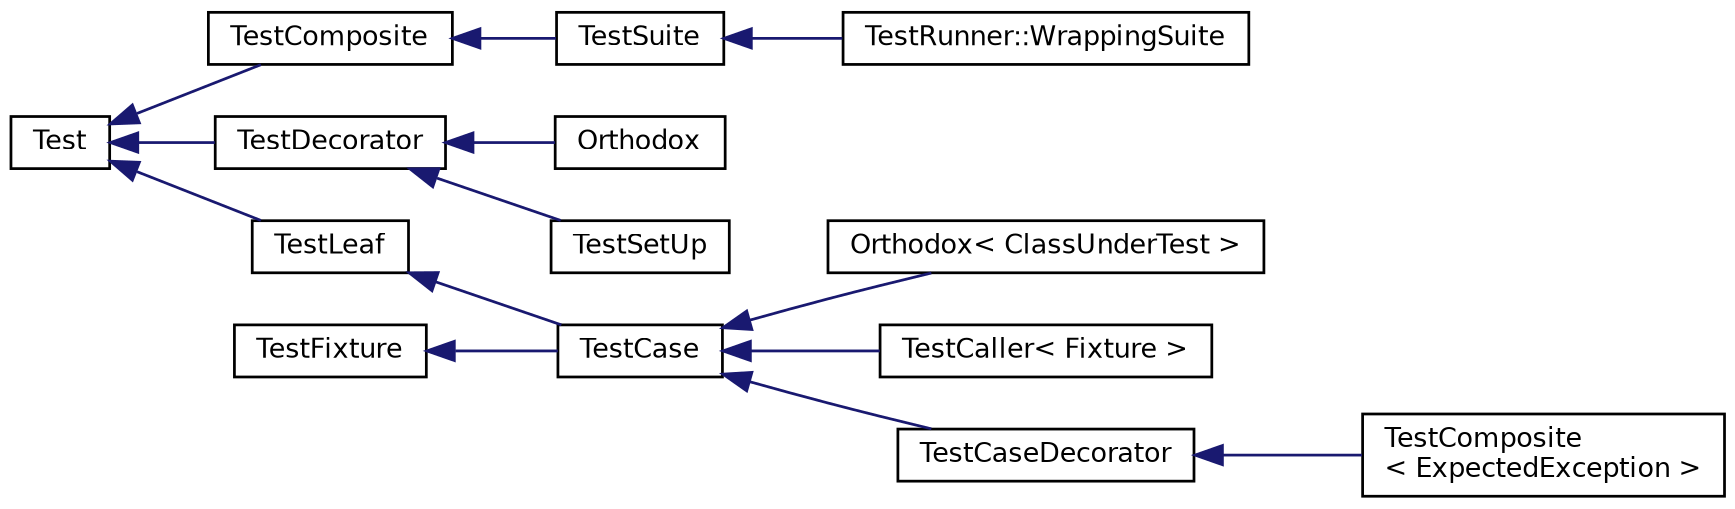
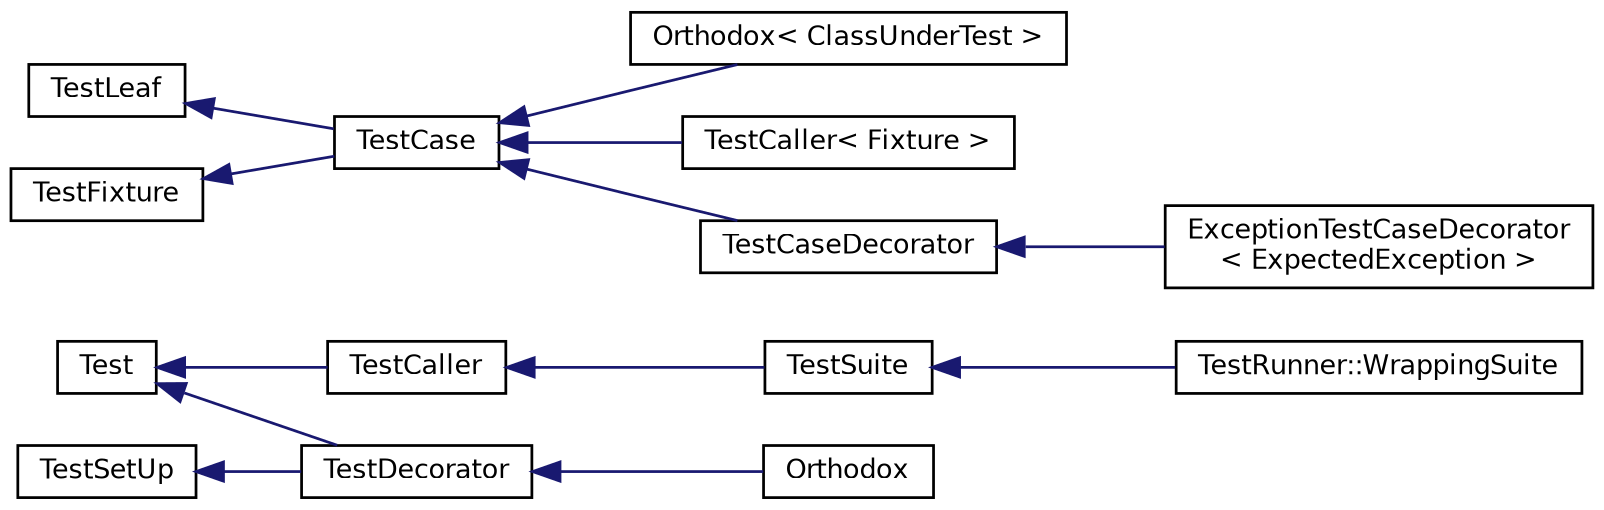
(330, 38) -> (417, 367)
(199, 196) -> none
(499, 199) -> (263, 472)
(1544, 455) -> (1379, 247)
